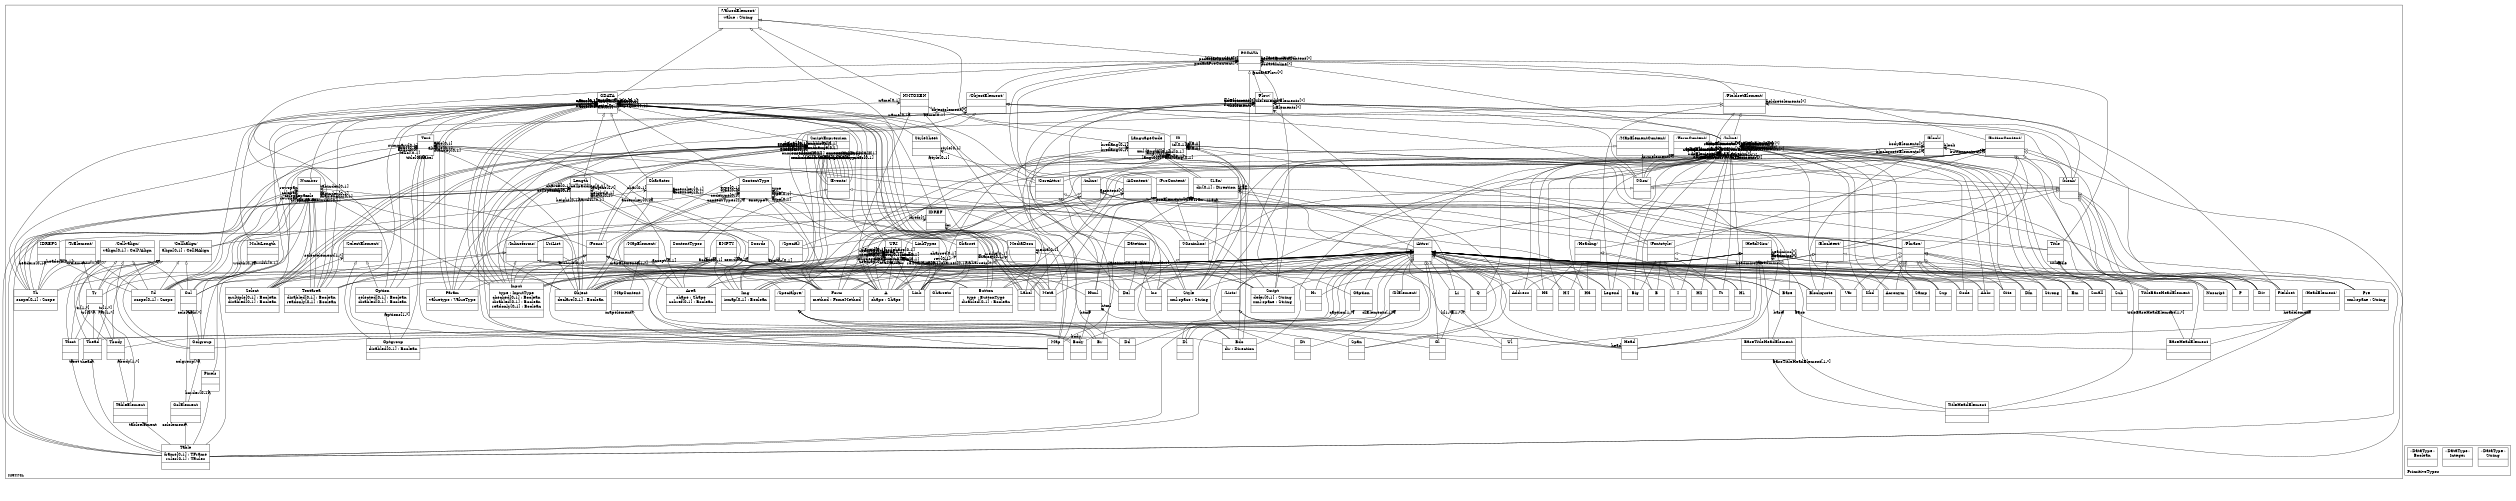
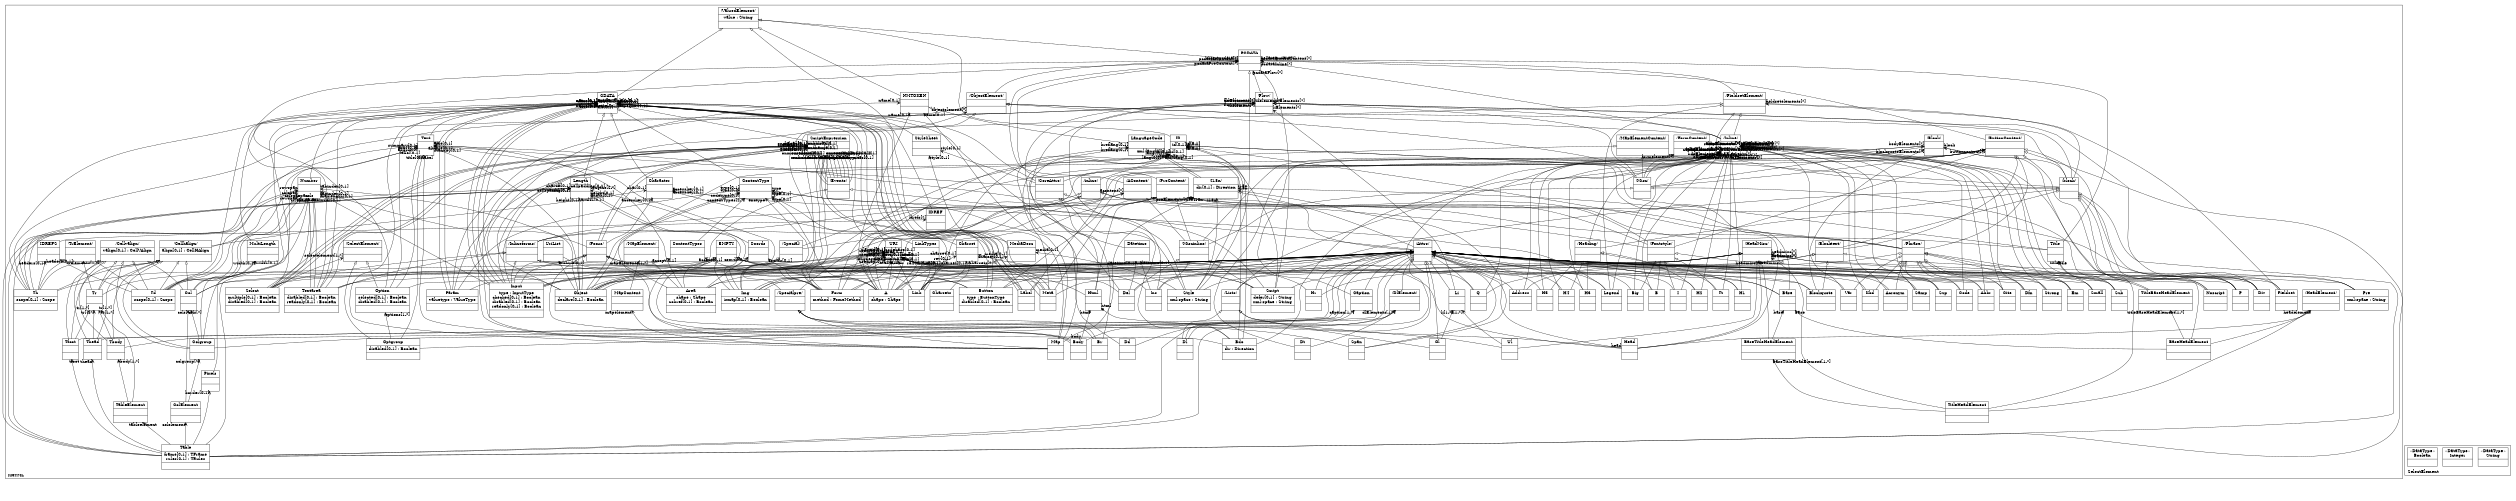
(1040, 243) -> none
(2423, 472) -> (2423, 472)
